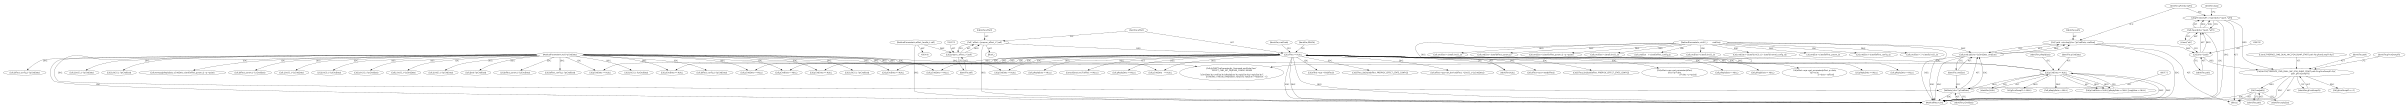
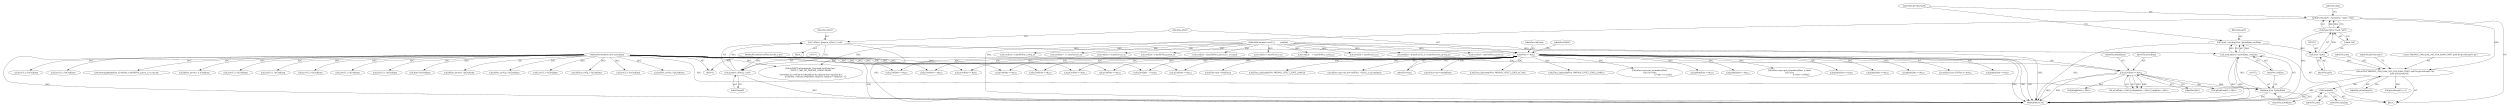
none -> (683, 58)
none -> (1498, 73)
none -> (1380, 102)
